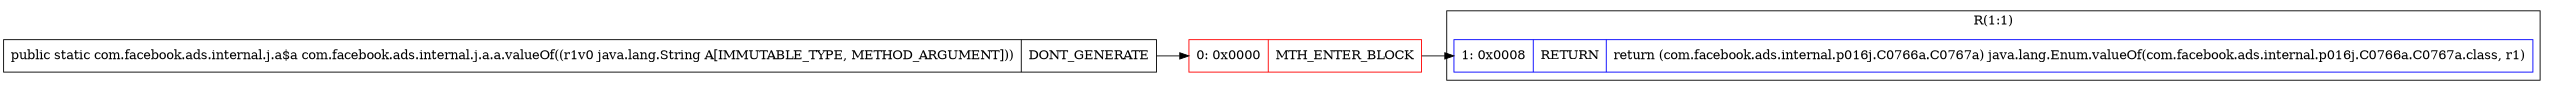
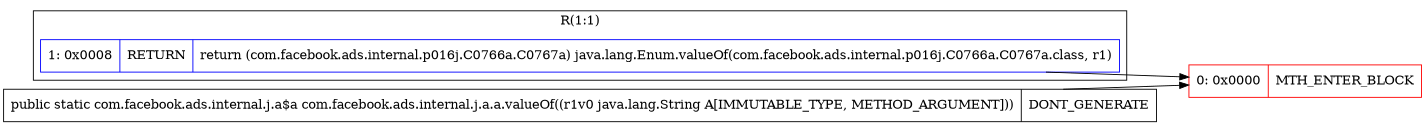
(1433, 56) -> (1113, 74)
